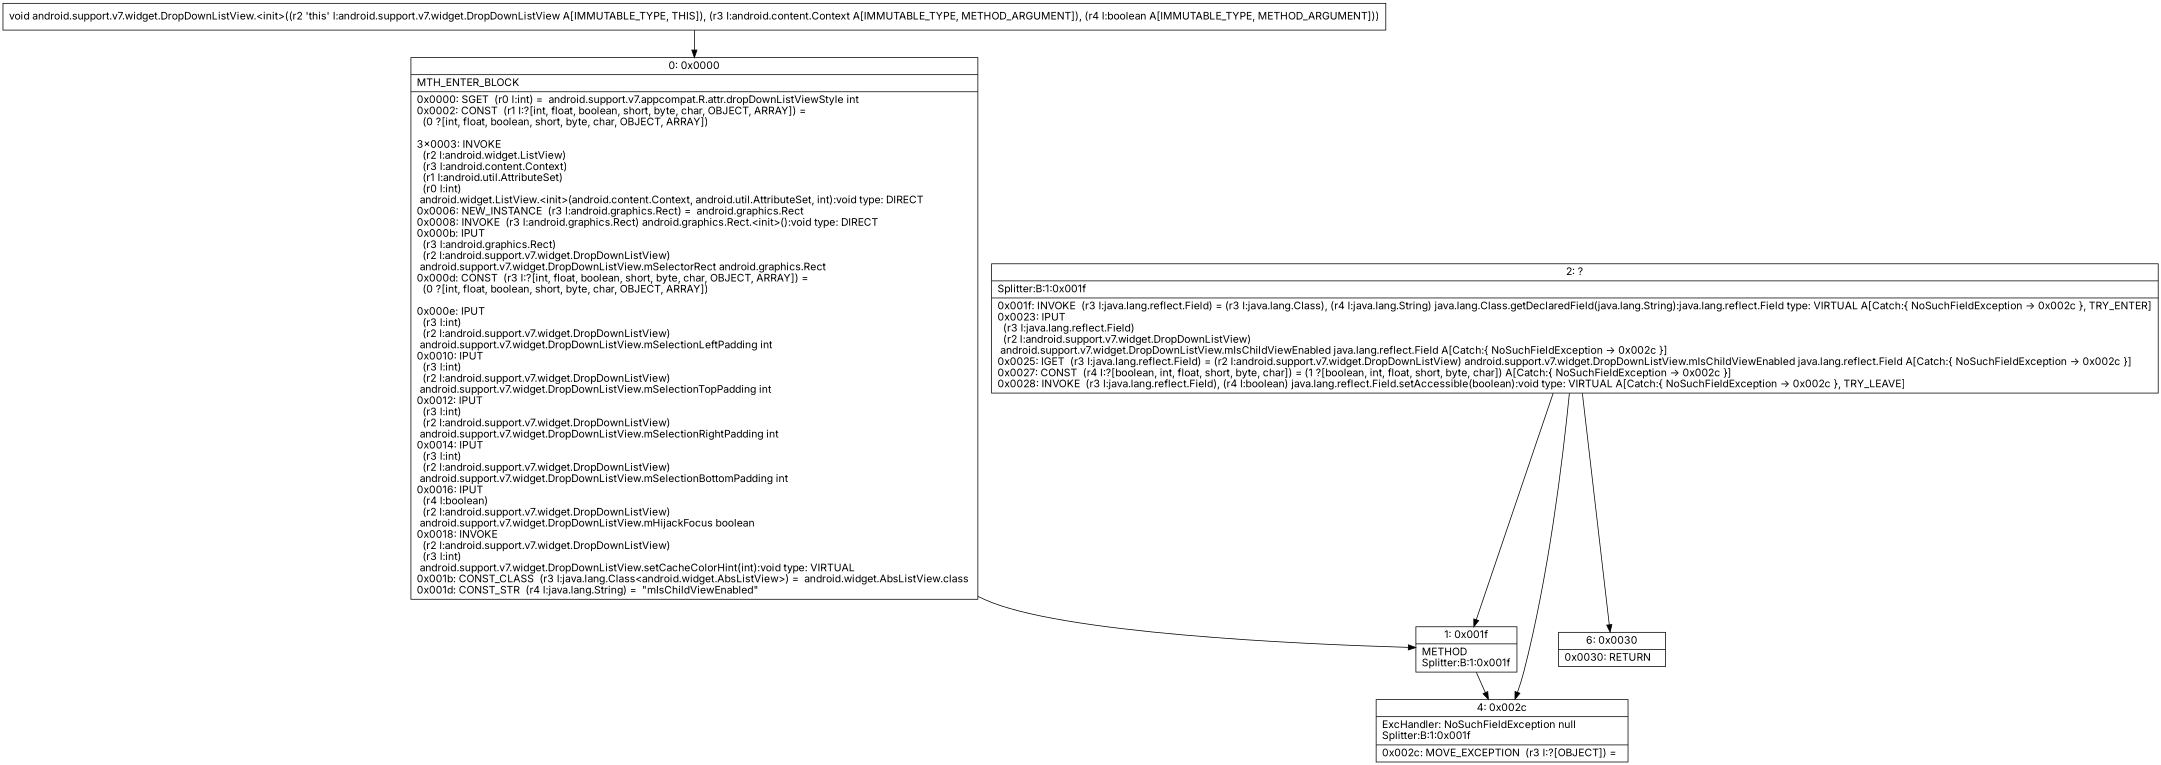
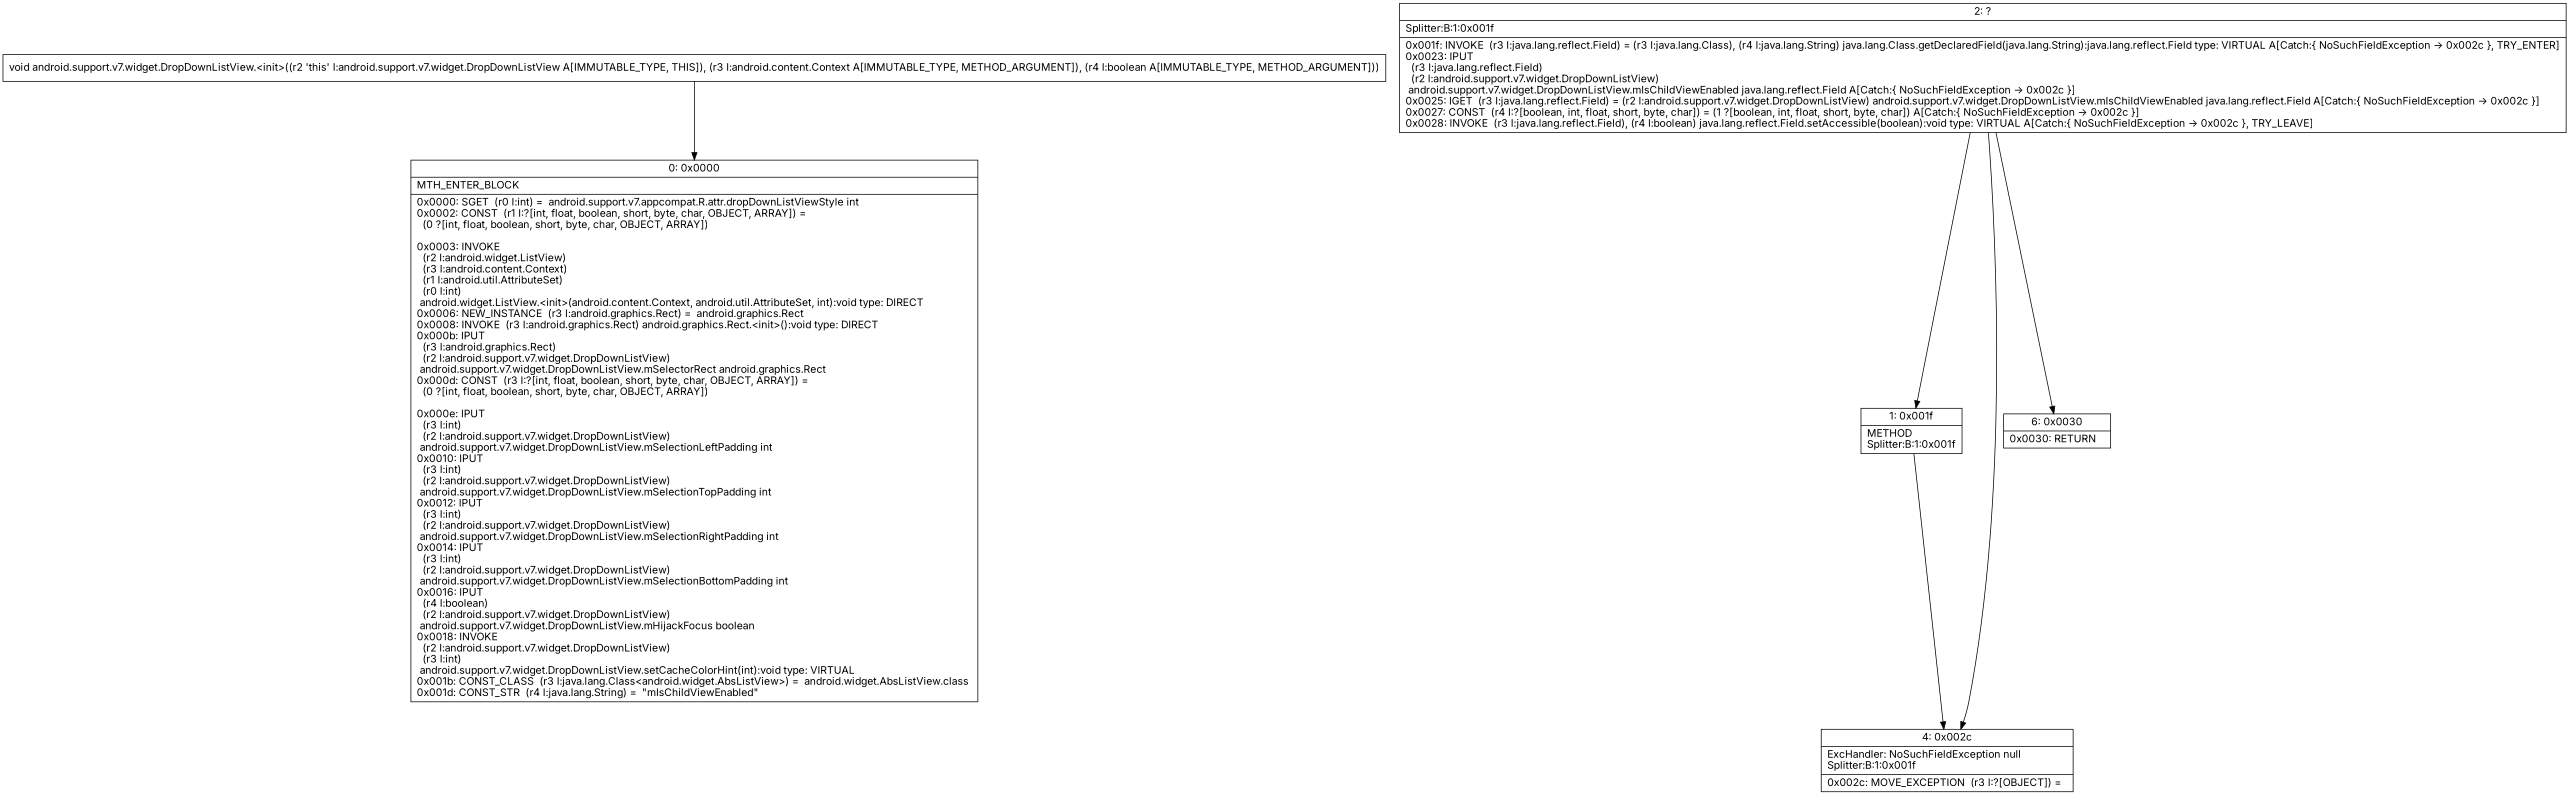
(462, 145) -> (461, 247)
(1191, 636) -> none
